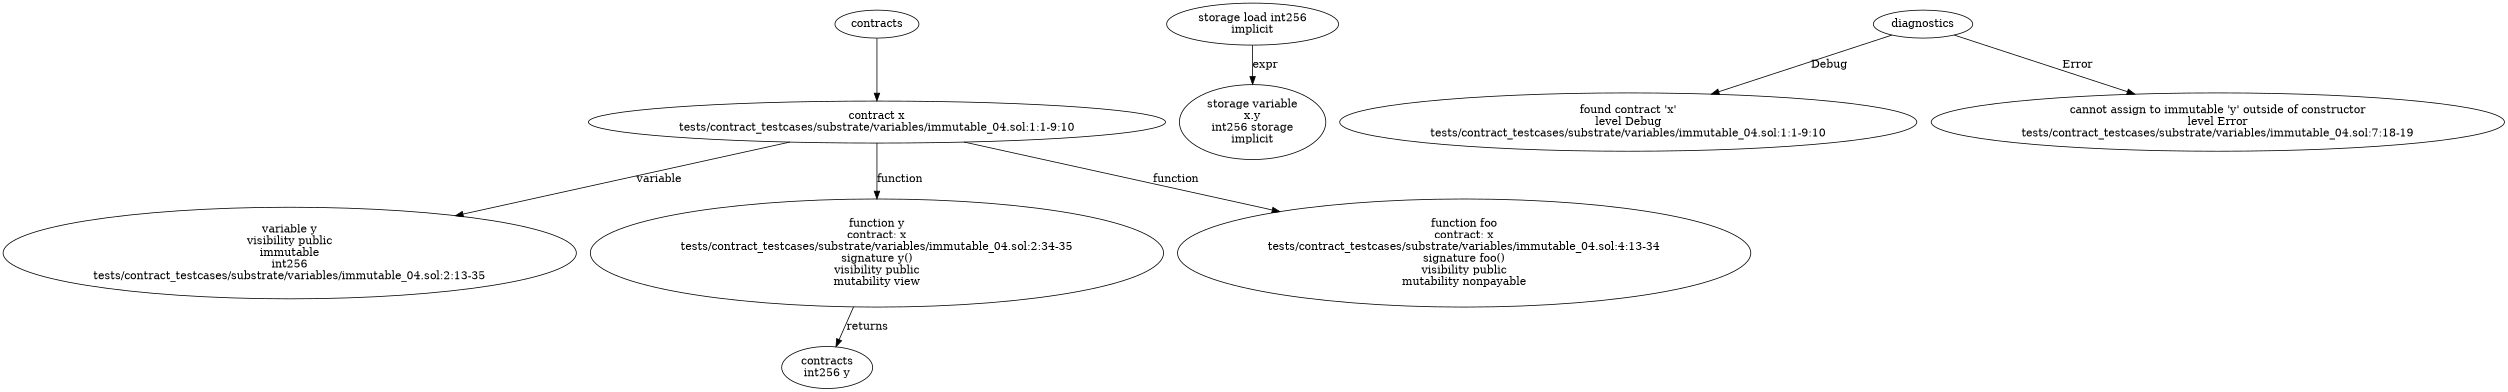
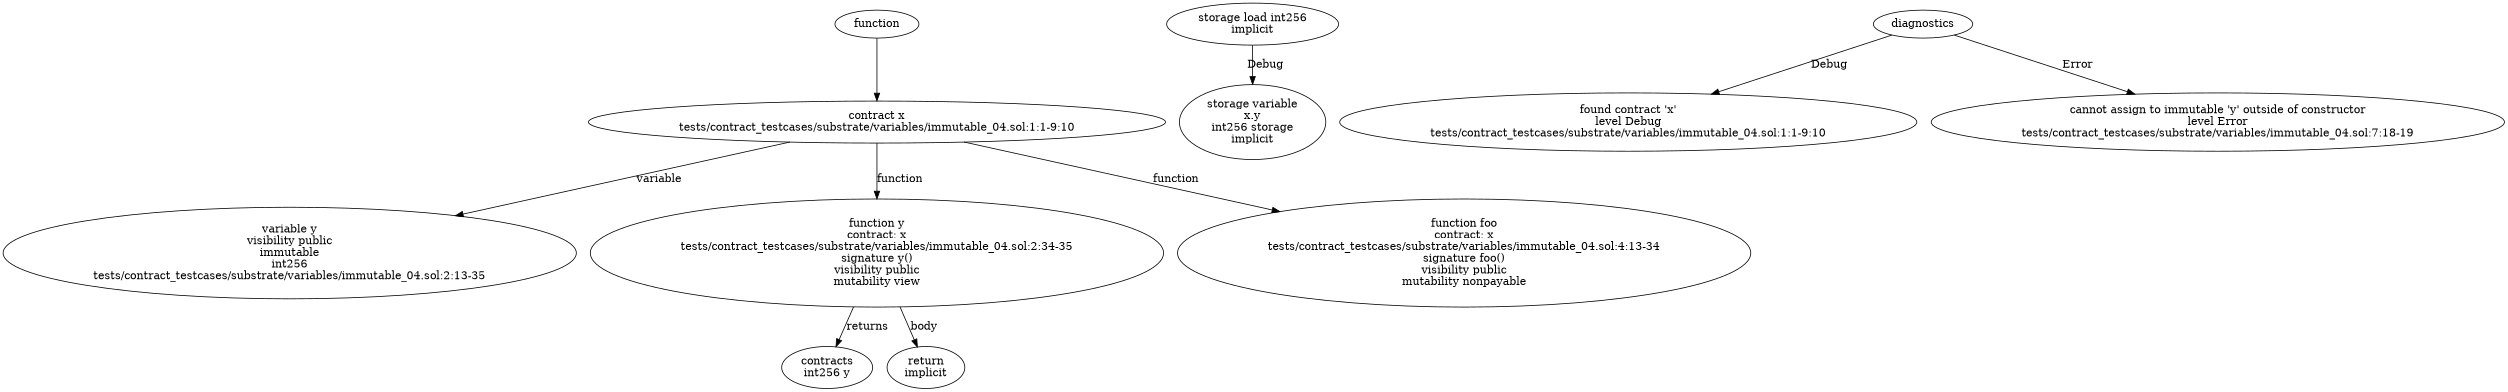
(877, 24) -> (877, 24)
(1265, 65) -> (1265, 65)
none -> (926, 368)
